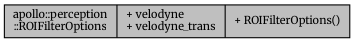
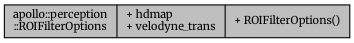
(155, 15) -> (149, 15)
